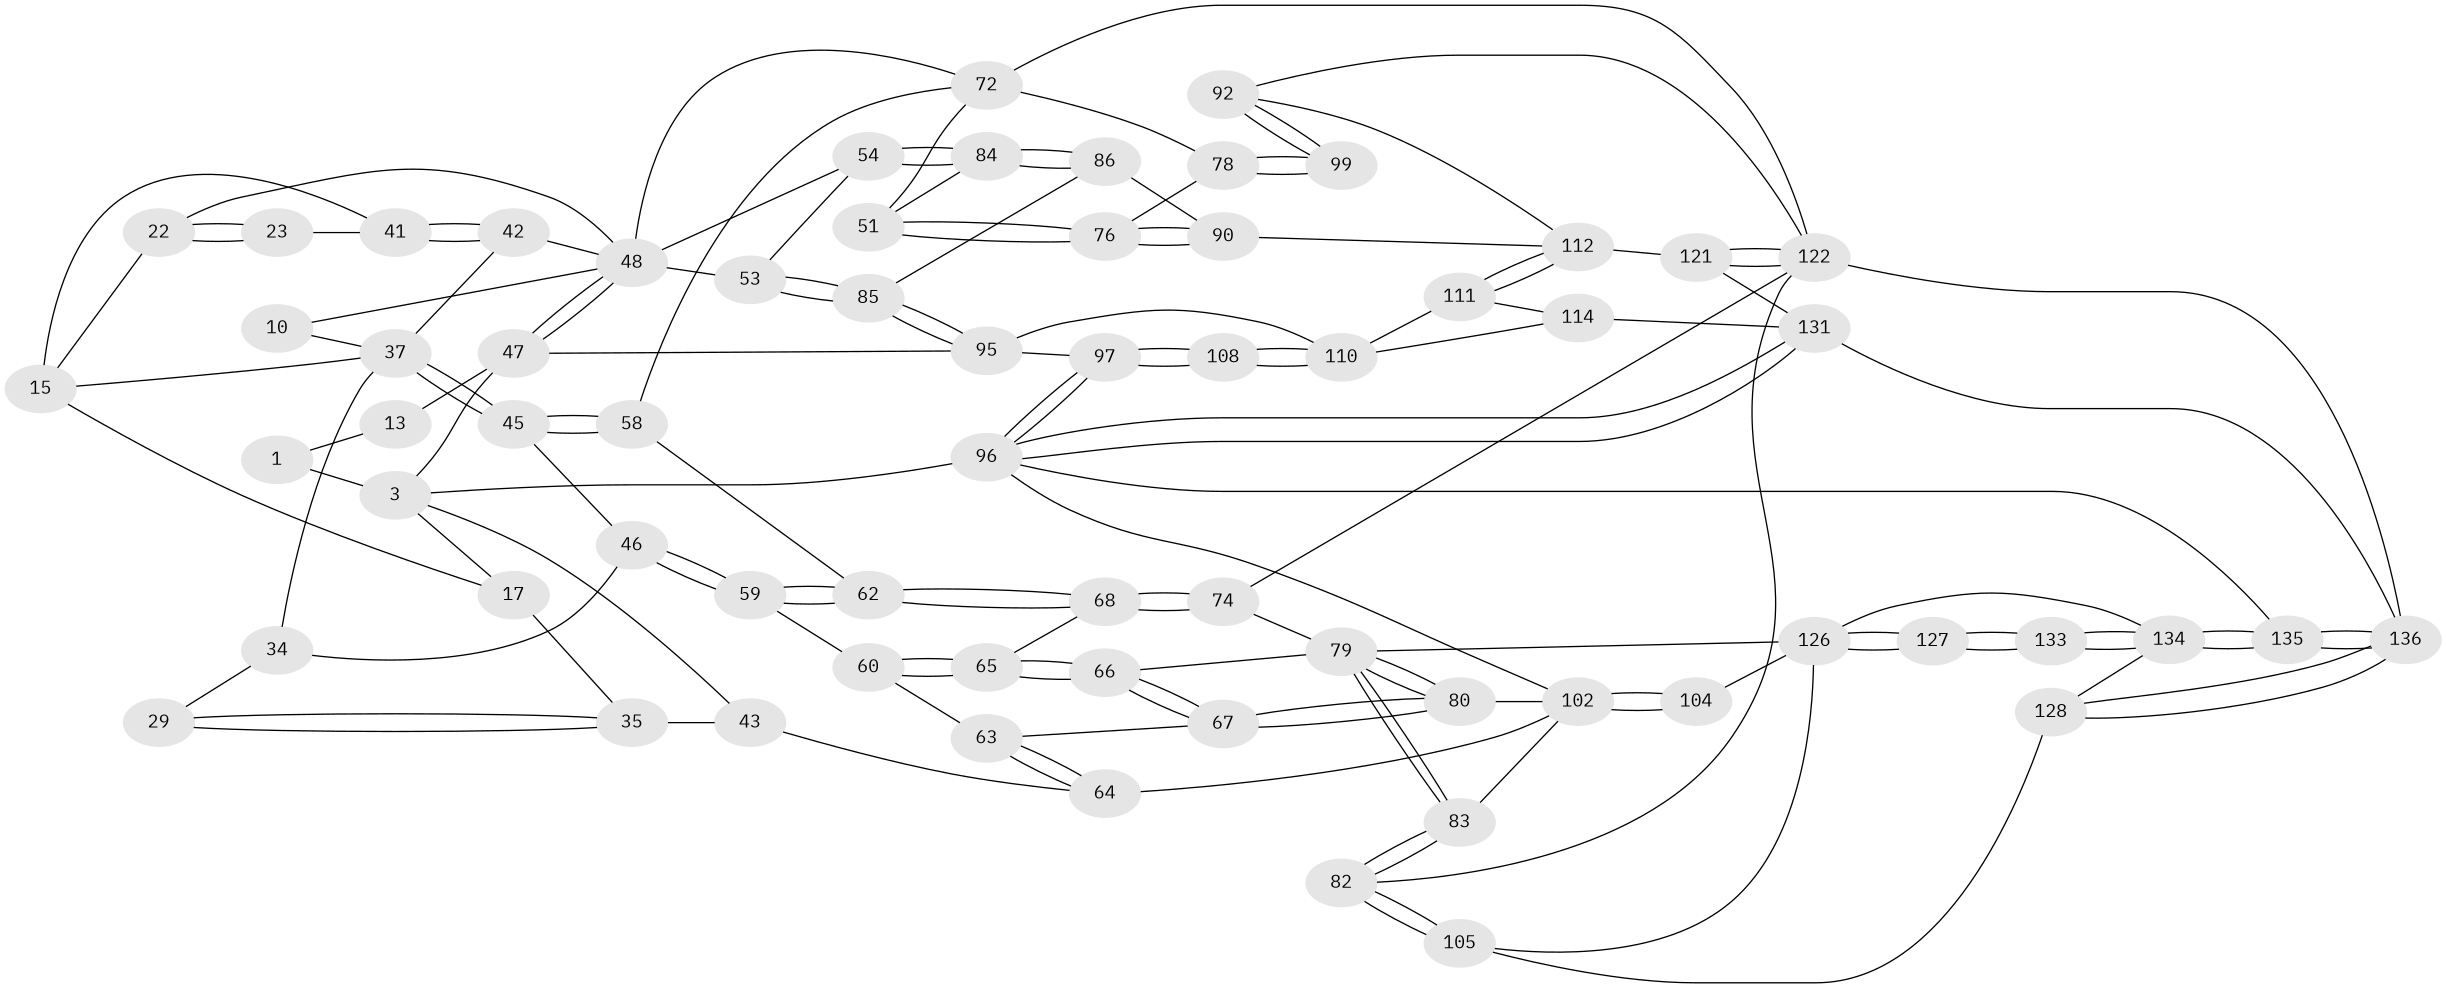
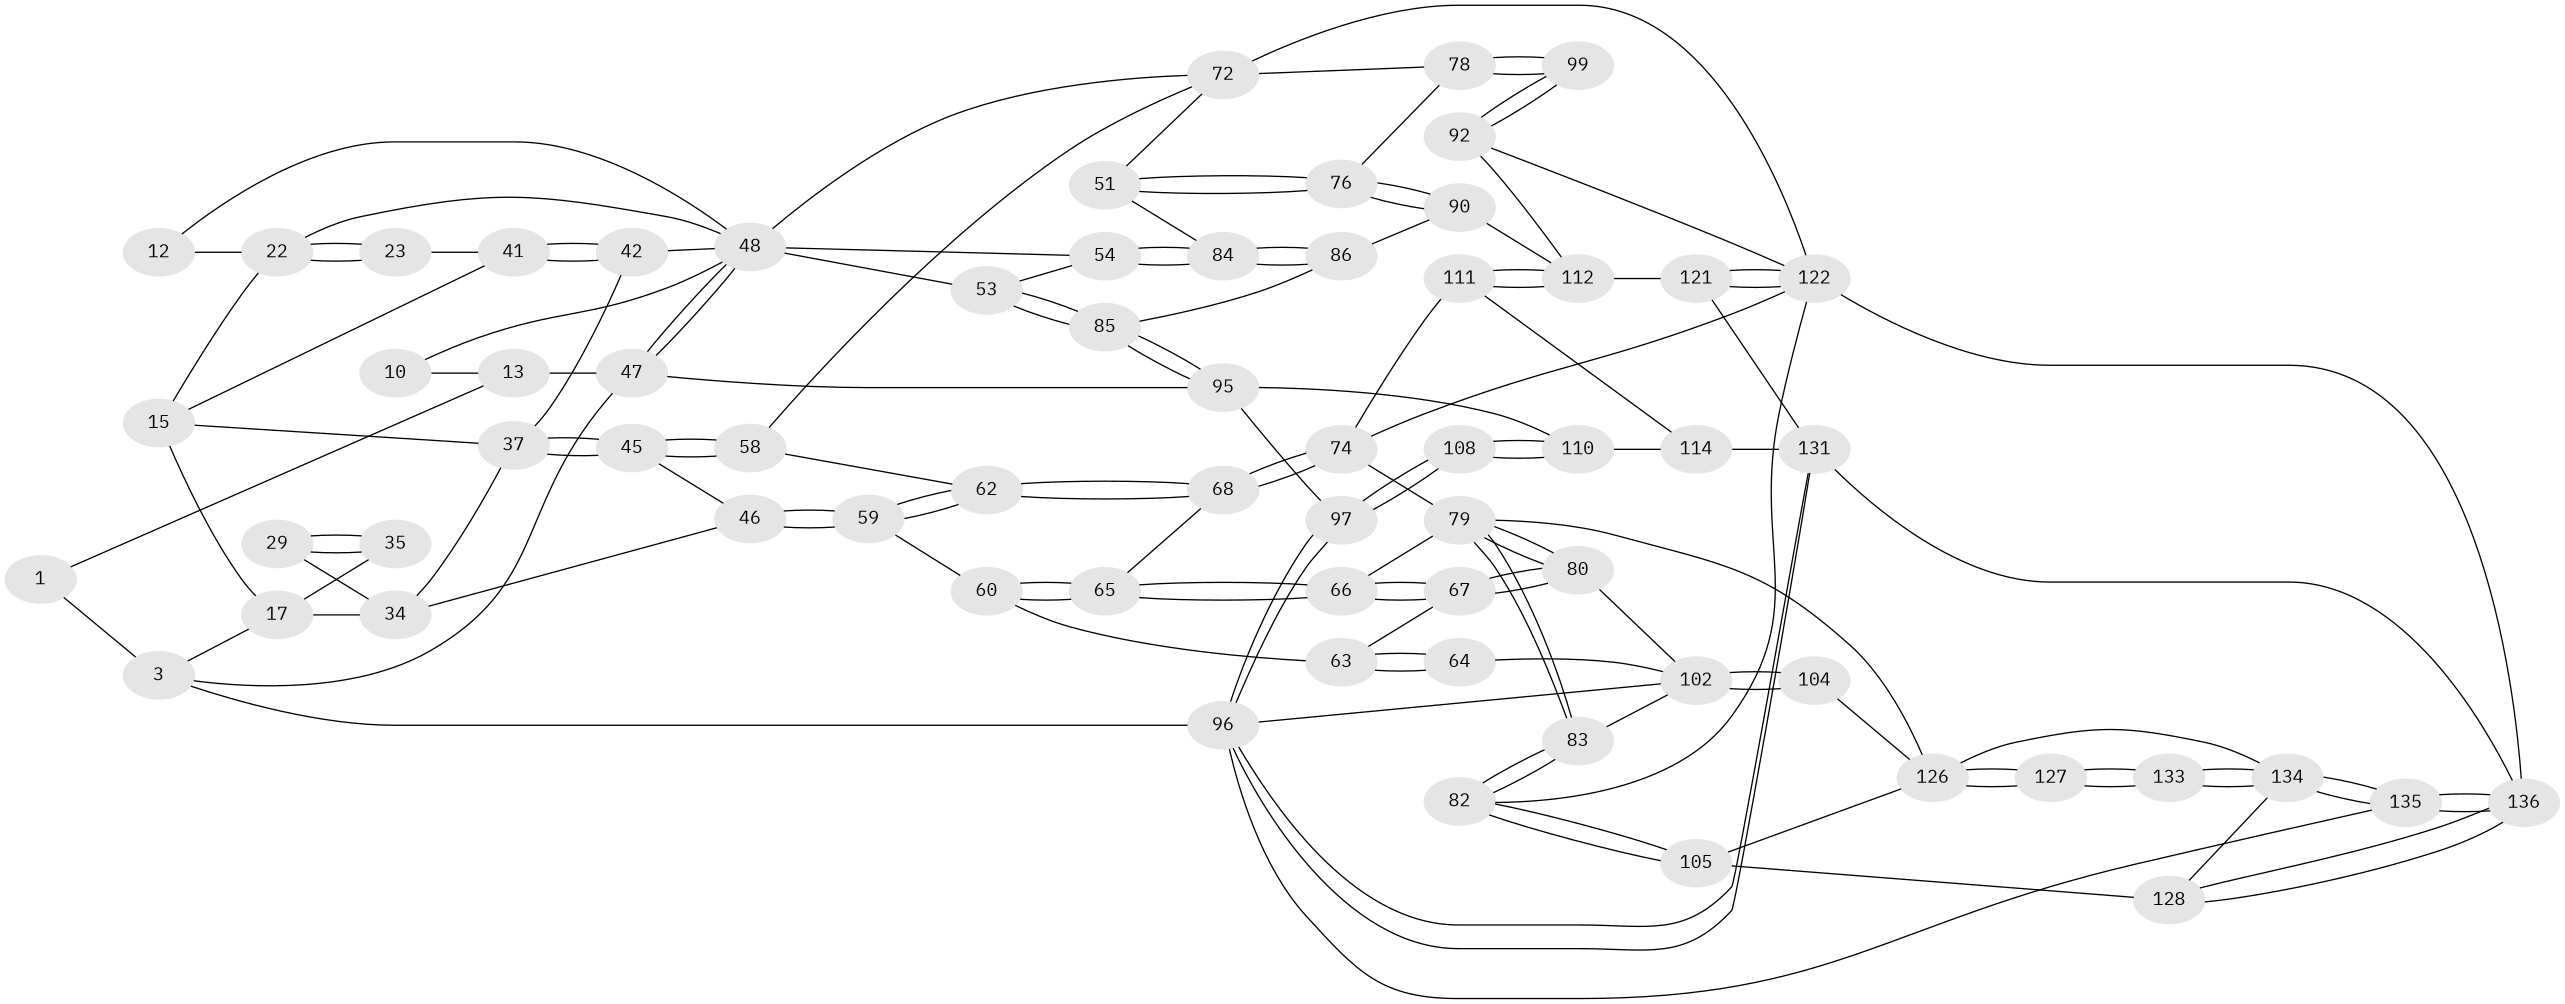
none -> (159, 252)
(1401, 327) -> (1396, 362)
(336, 341) -> (455, 373)
none -> (337, 615)
(750, 723) -> none
